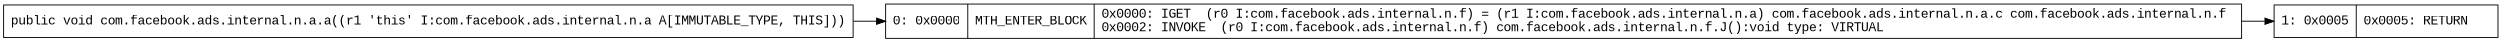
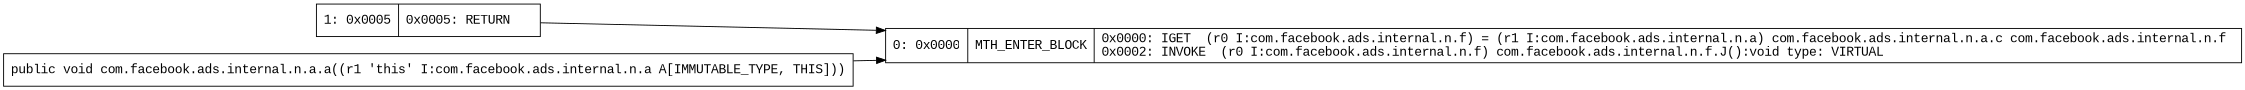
(2253, 21) -> (708, 27)
